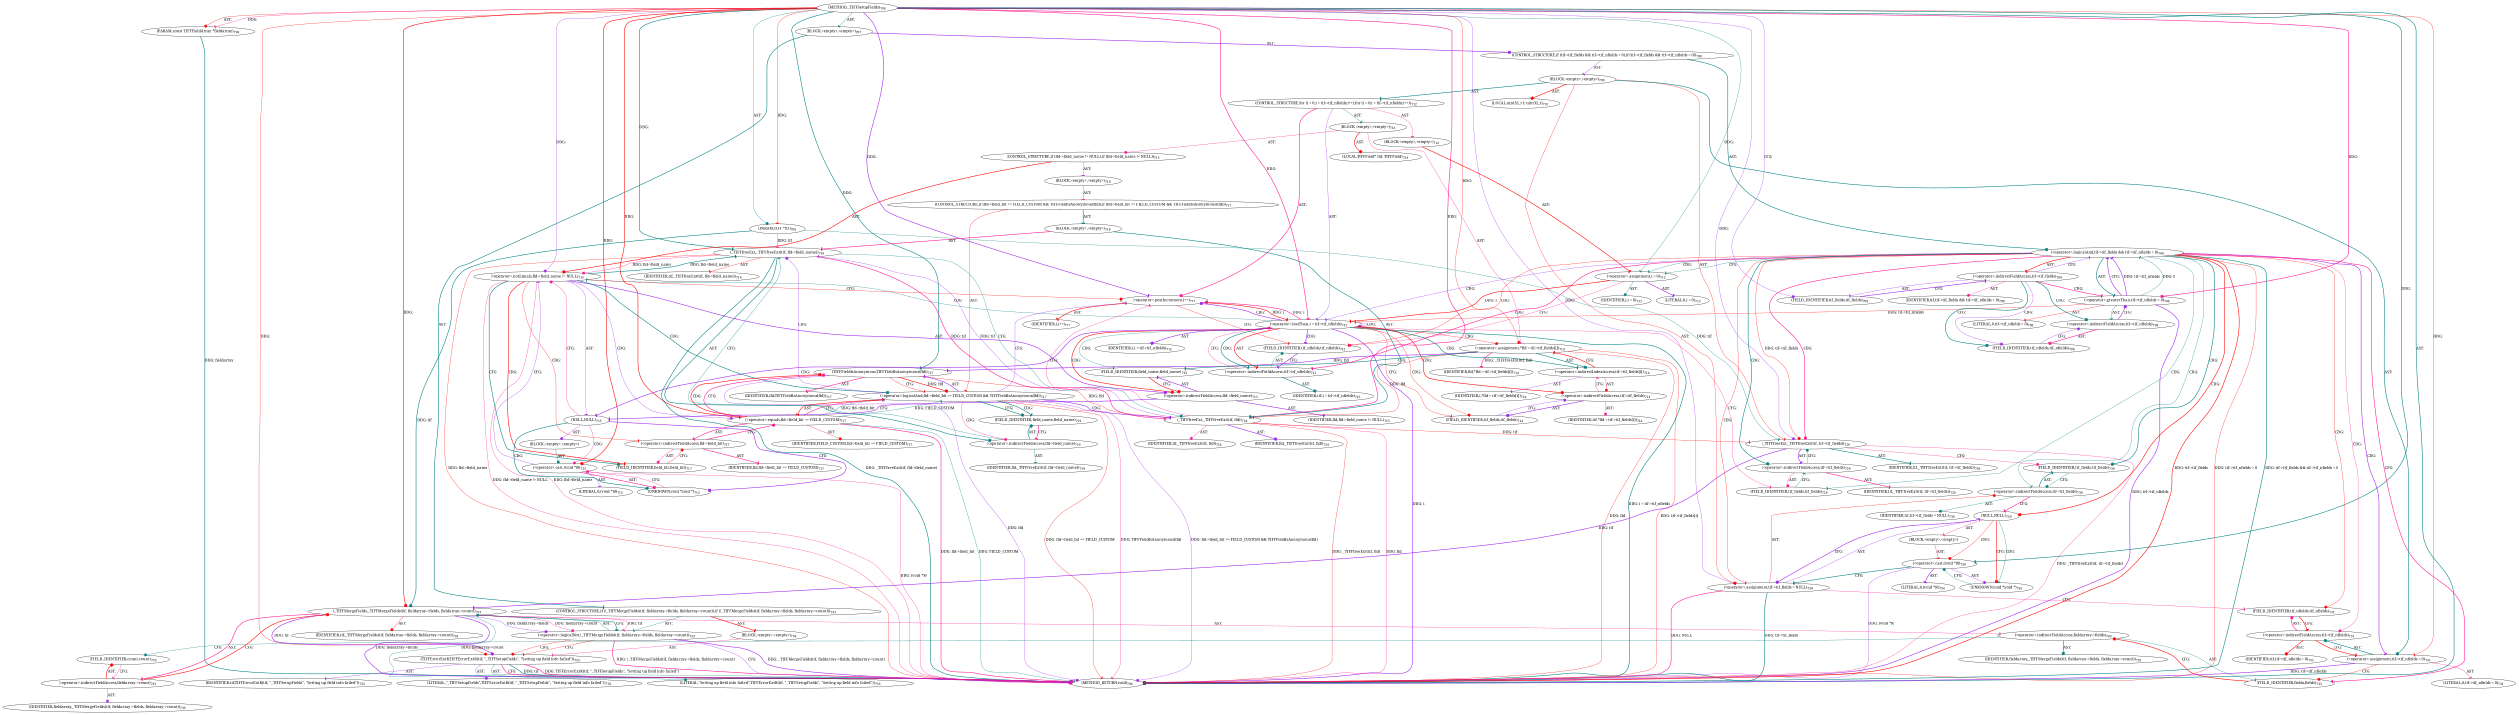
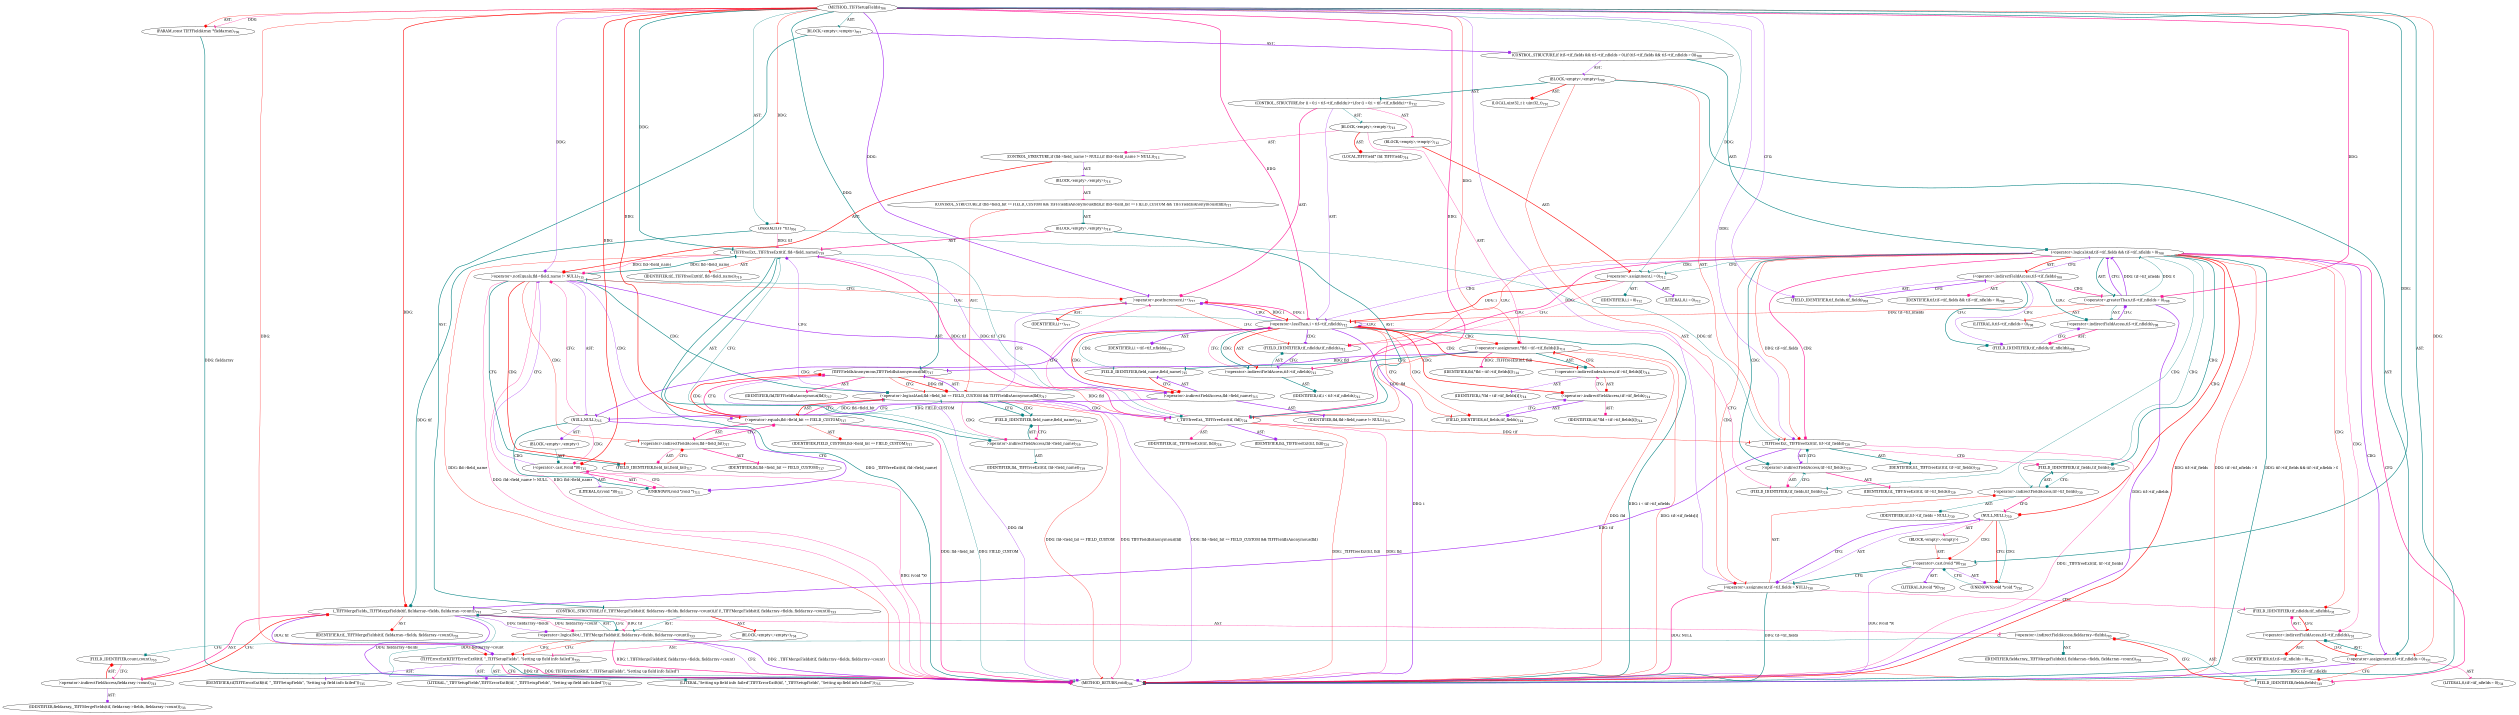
(1464, 357) -> (1464, 357)
